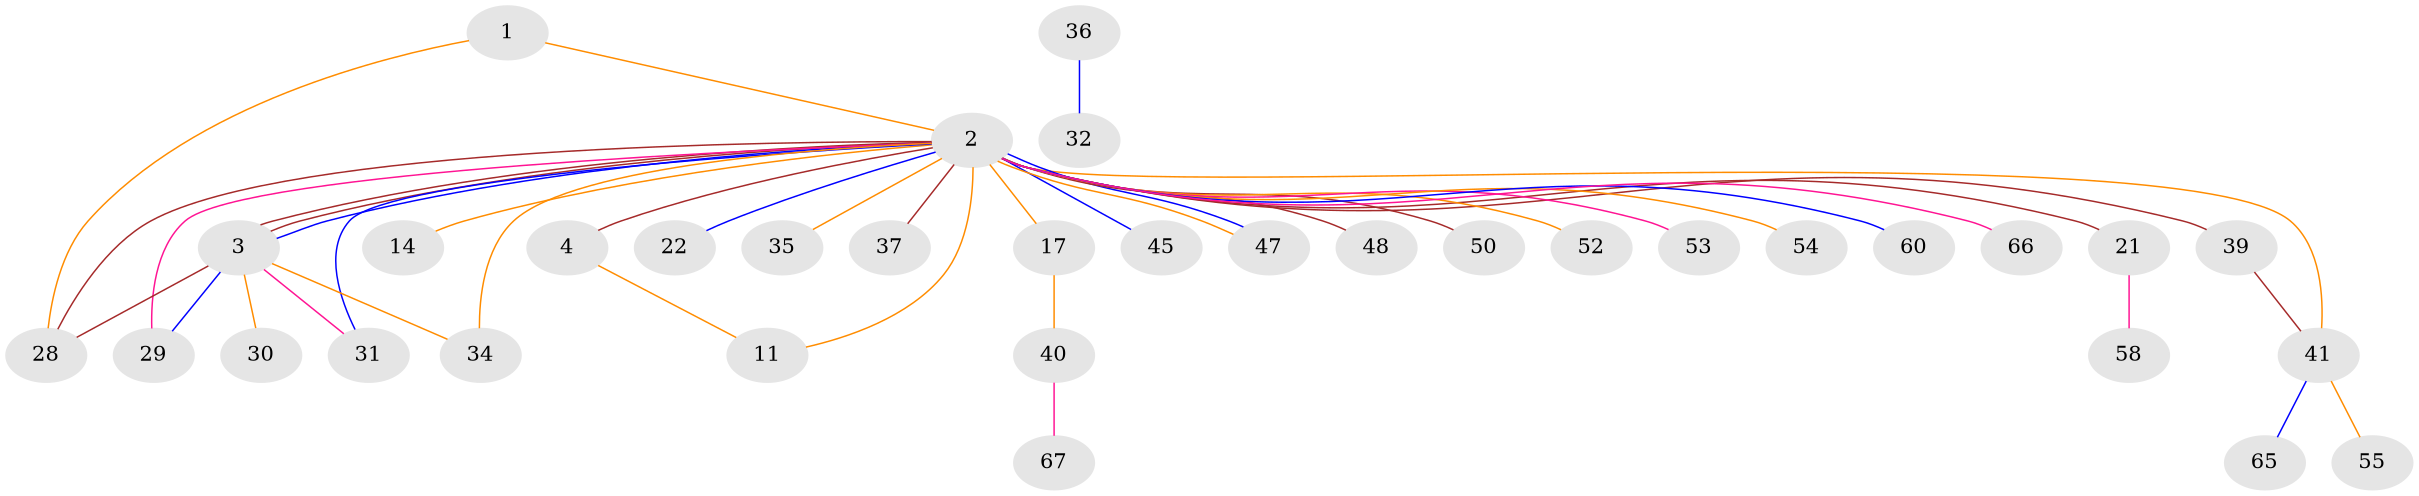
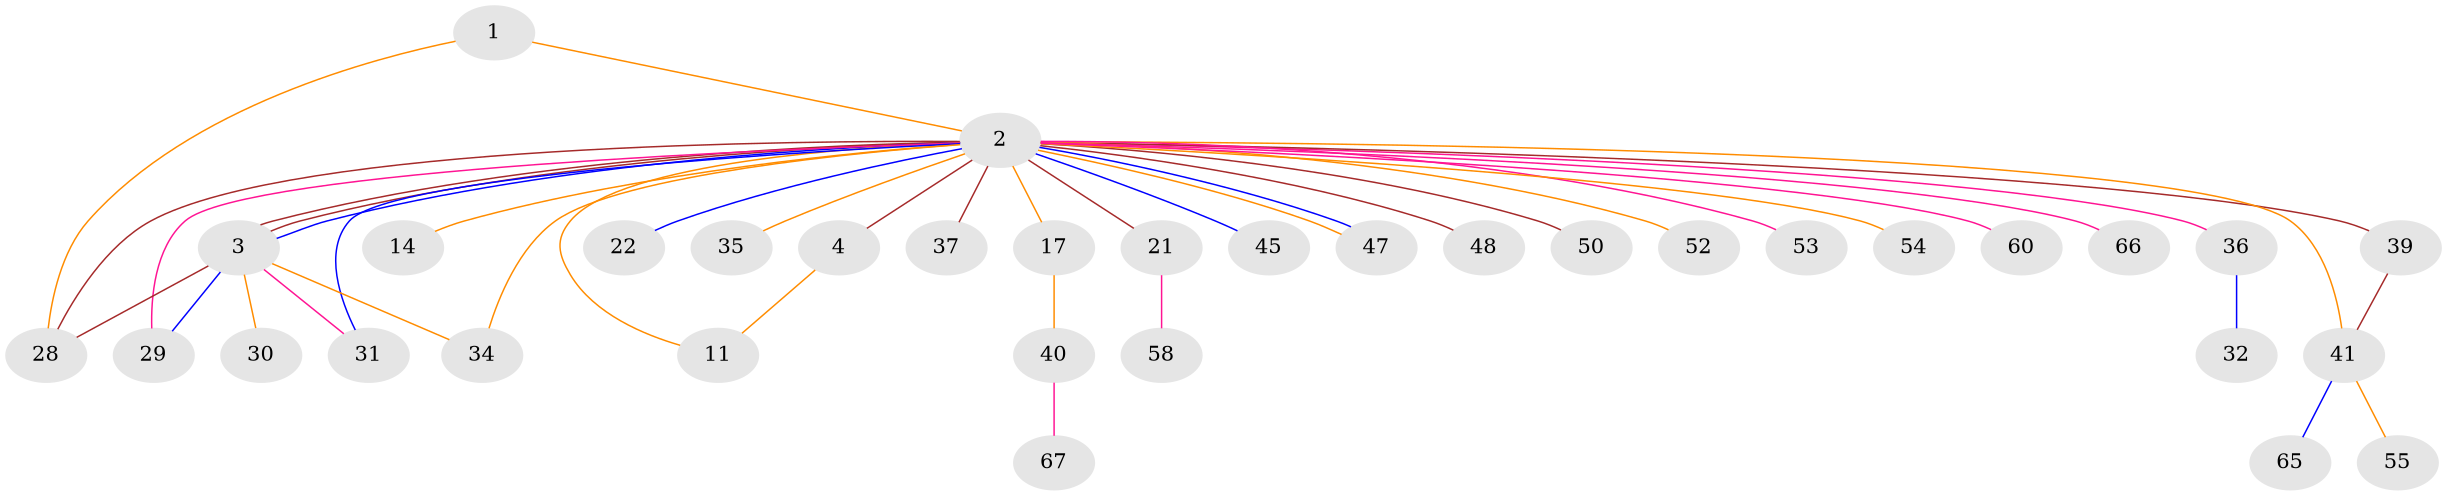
none -> (1626, 163)
(1443, 194) -> (1709, 184)
